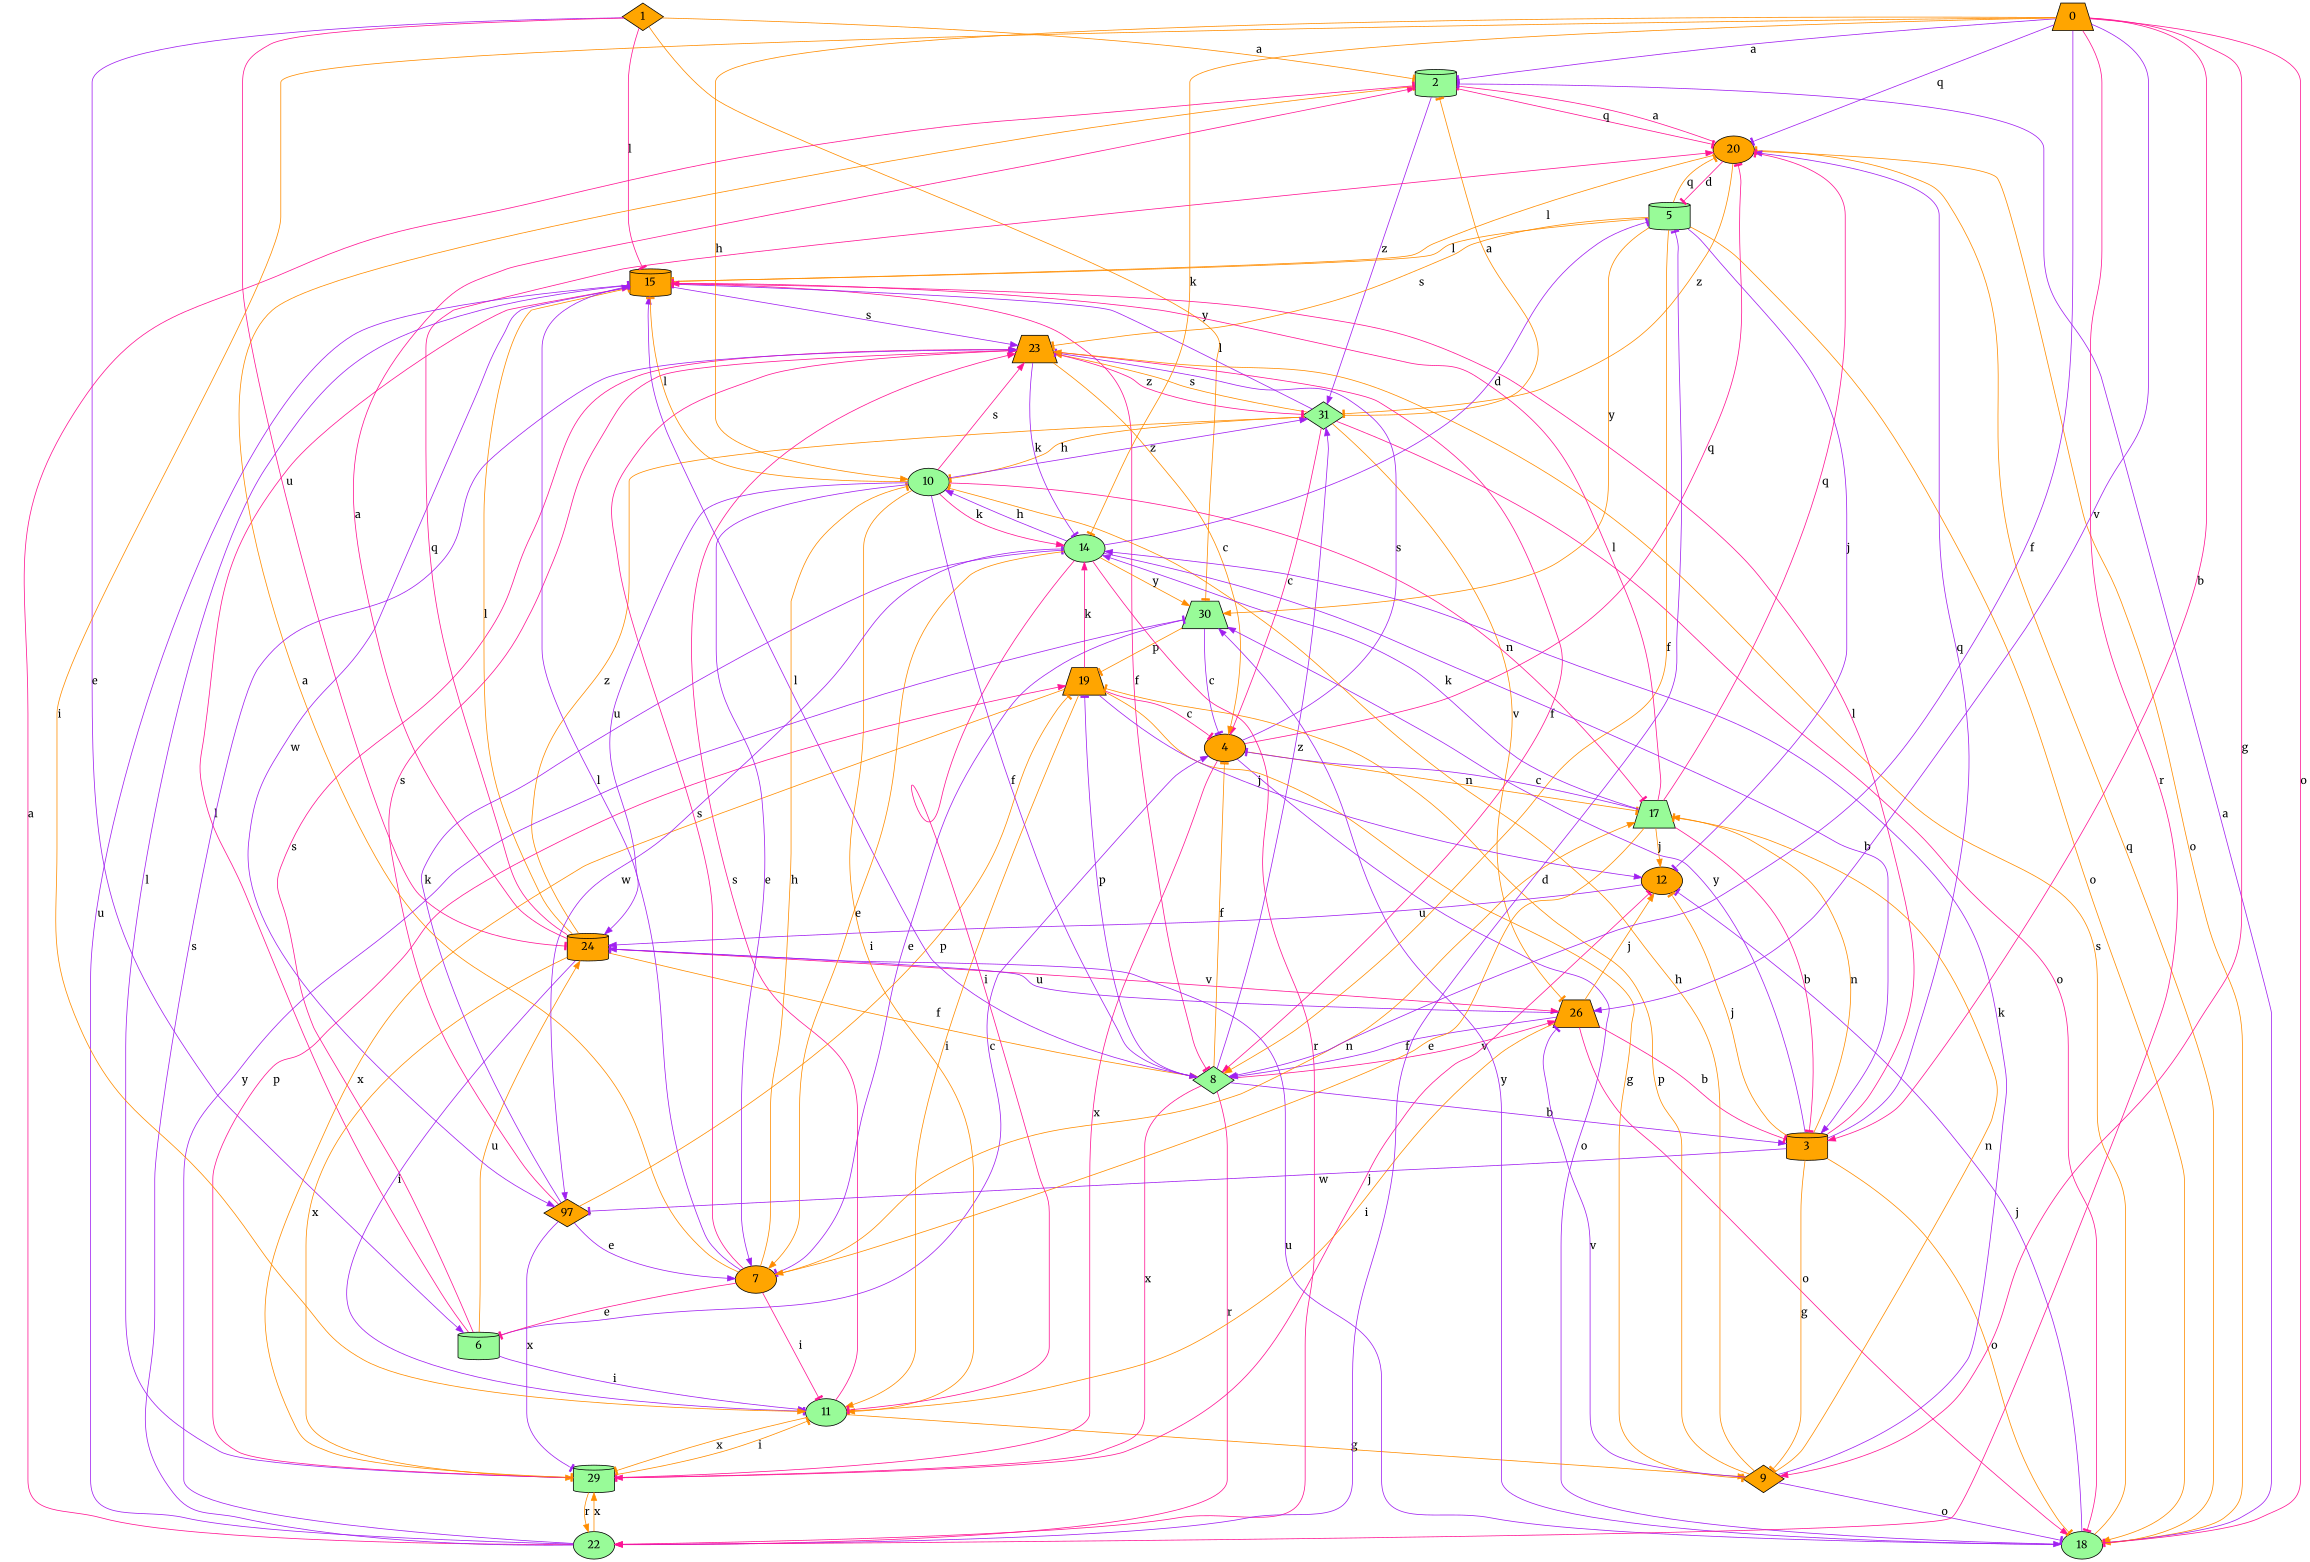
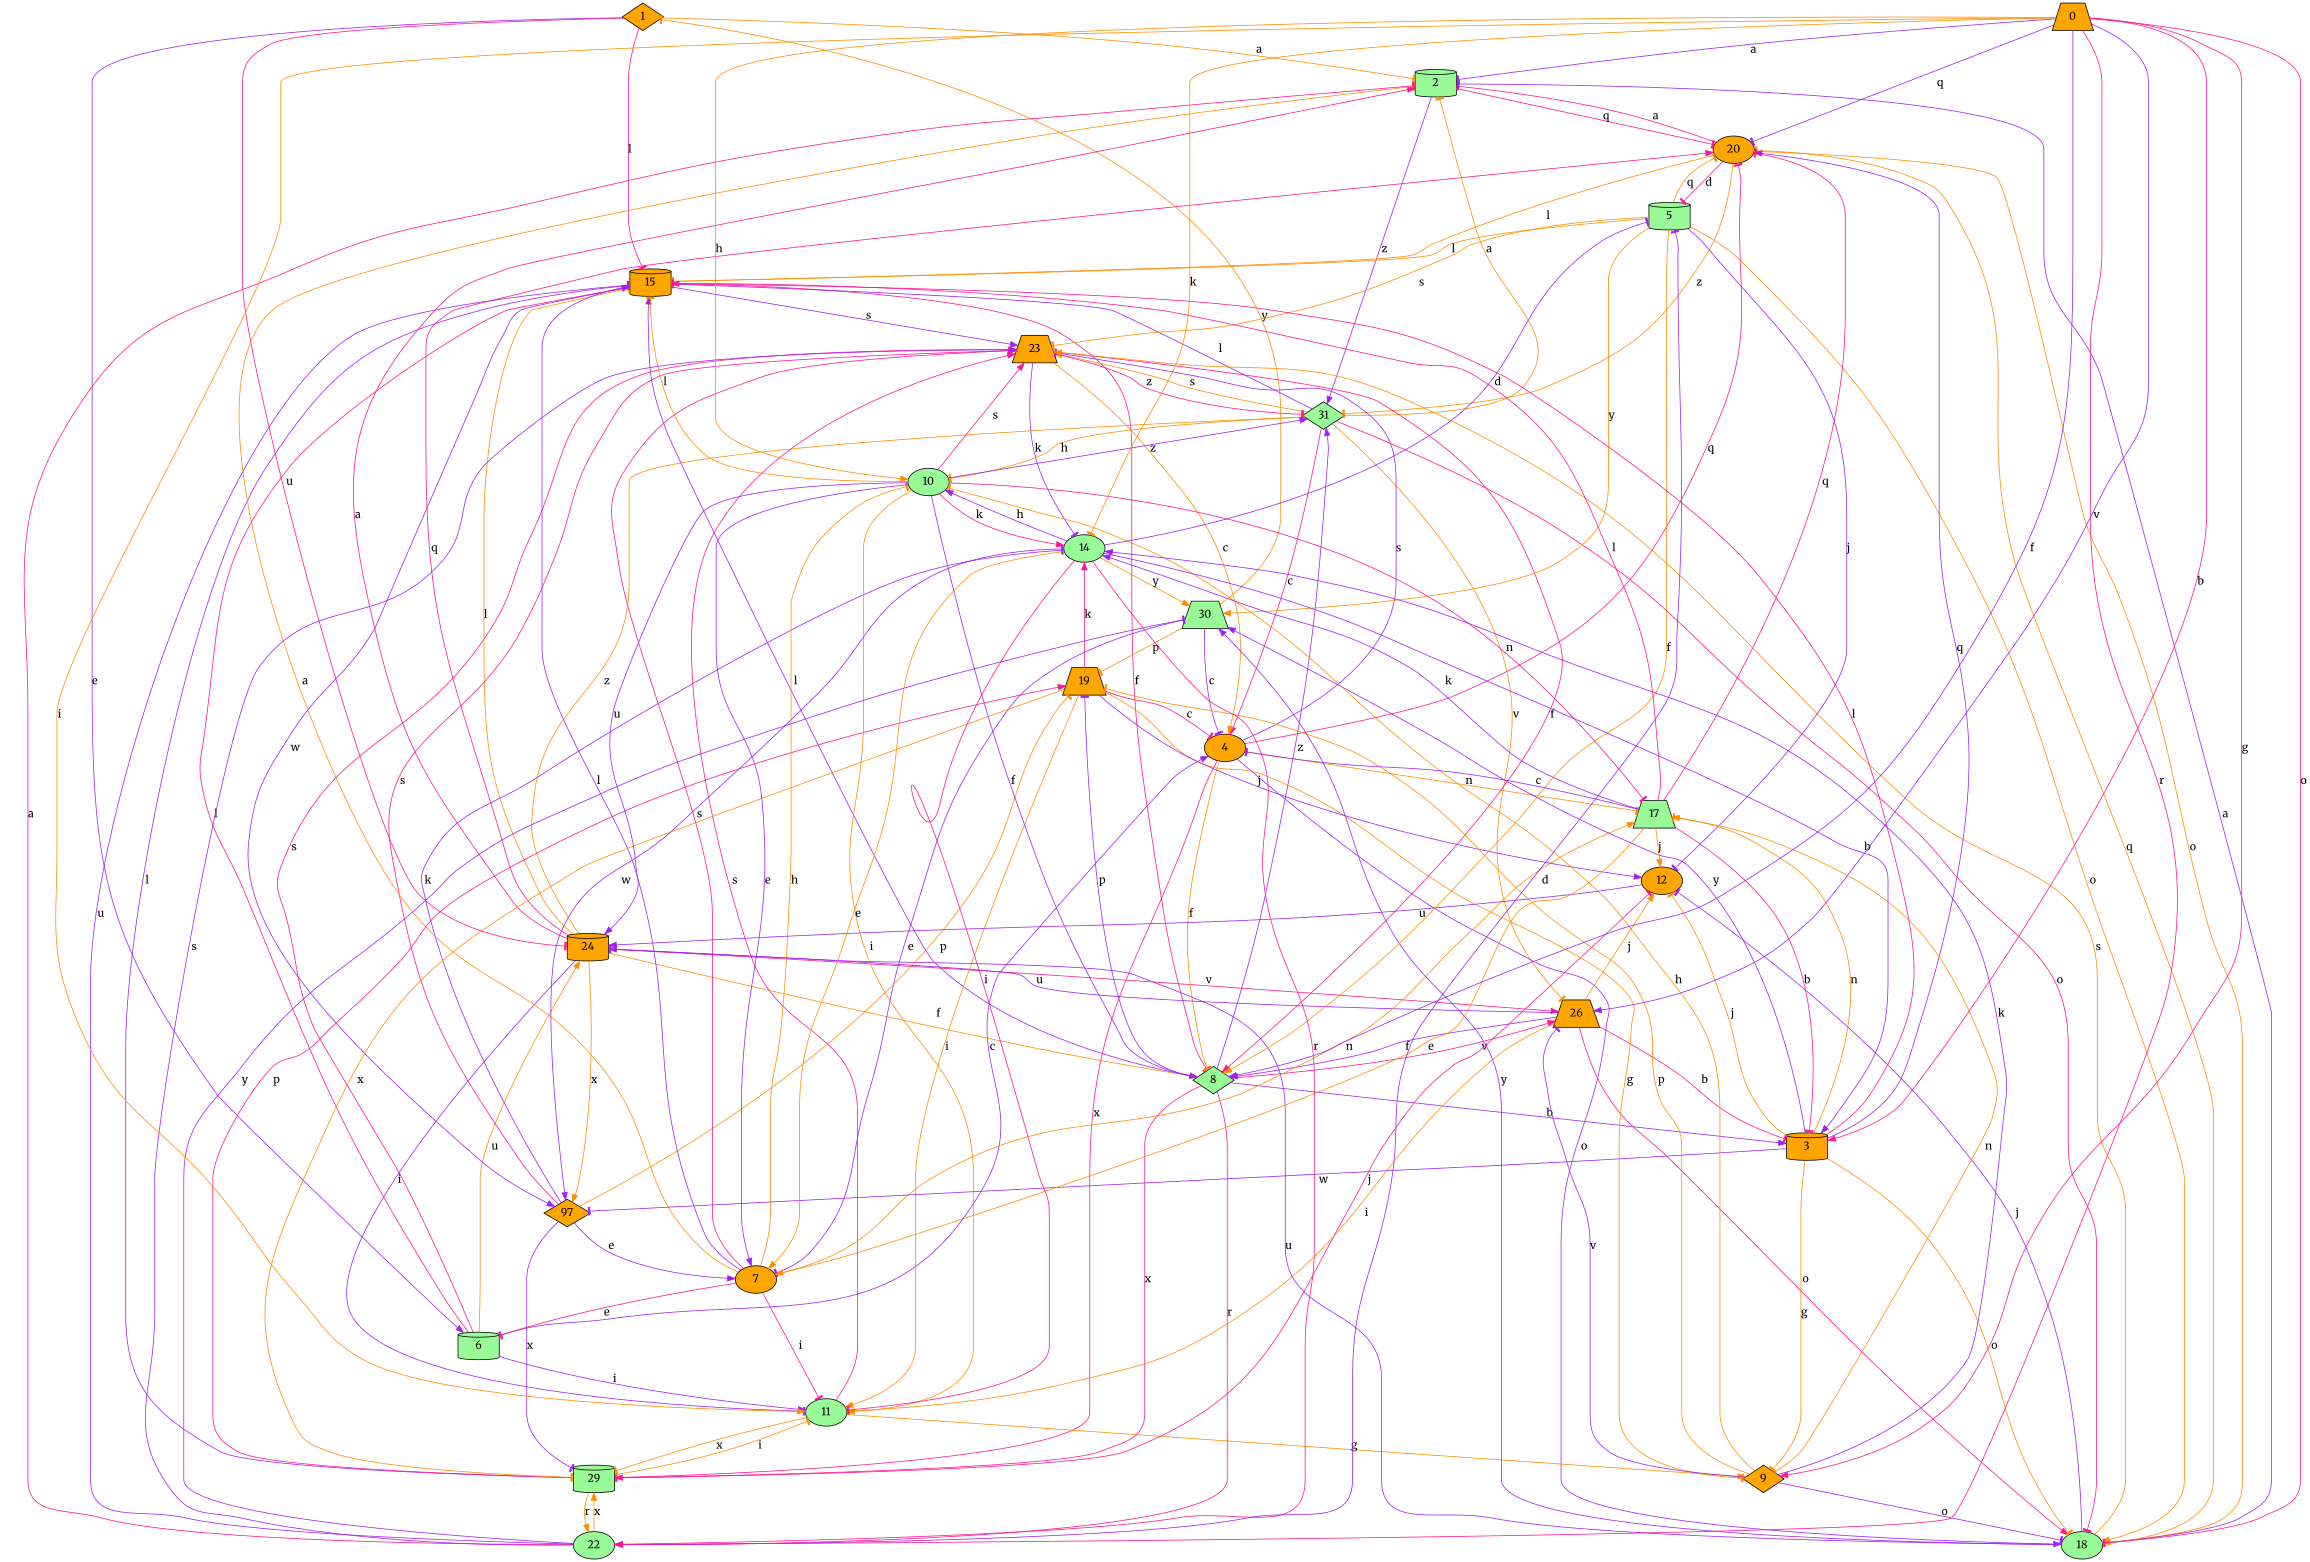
(1045, 242) -> (1135, 179)
(1219, 916) -> (1188, 913)
(306, 1265) -> (590, 1079)
